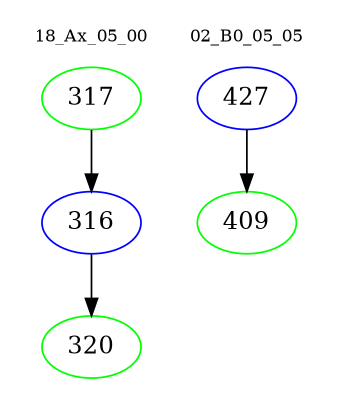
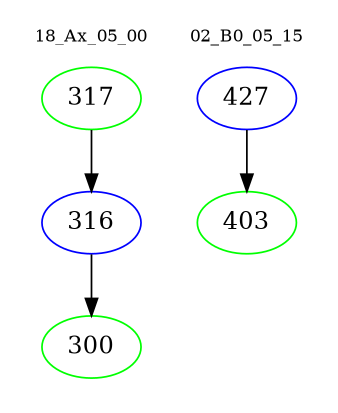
(247, 37) -> (247, 37)
(247, 223) -> (247, 223)
(91, 347) -> (91, 347)
